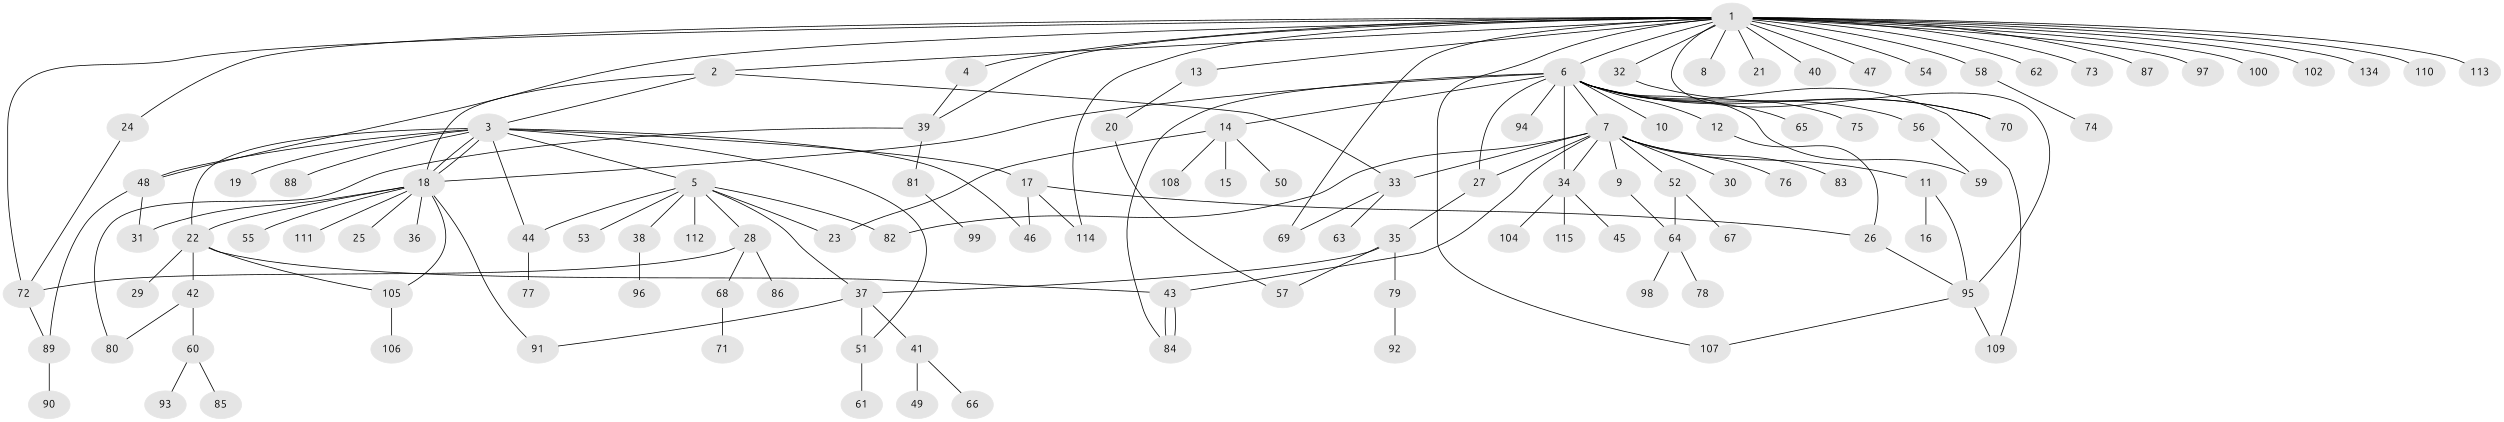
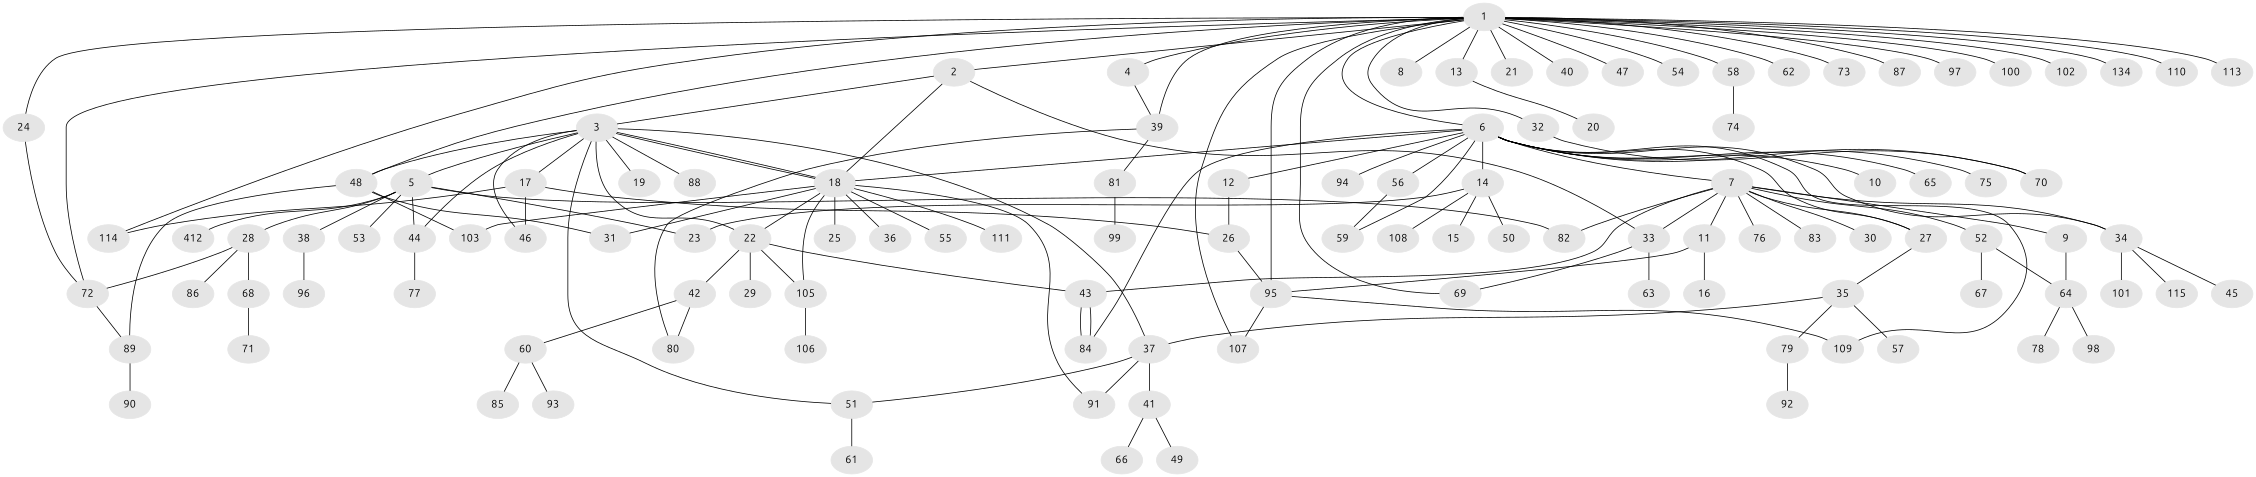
(1175, 229) -> none
(785, 230) -> (911, 171)
none -> (470, 239)
(695, 239) -> (193, 239)
(1509, 239) -> (2121, 294)
